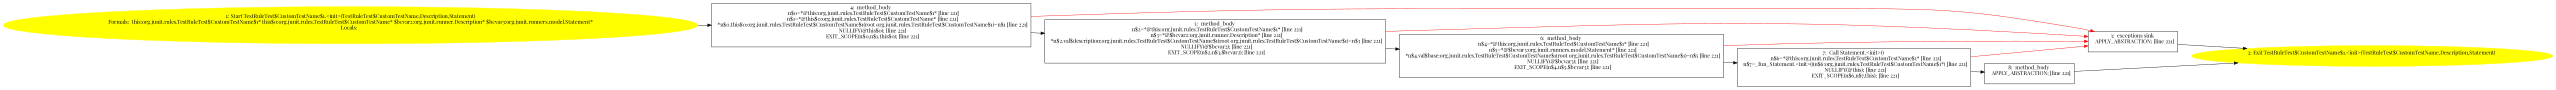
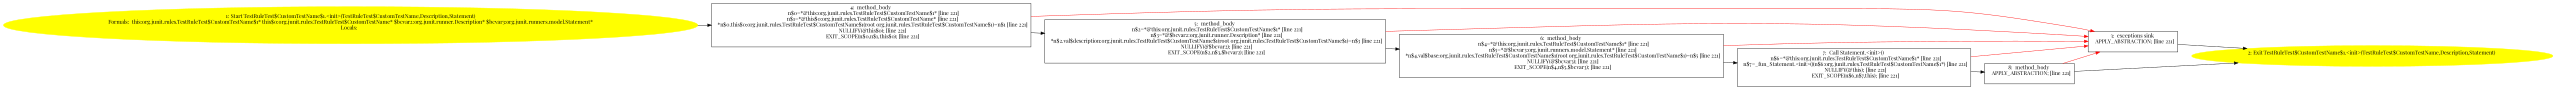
none -> (2079, 58)
